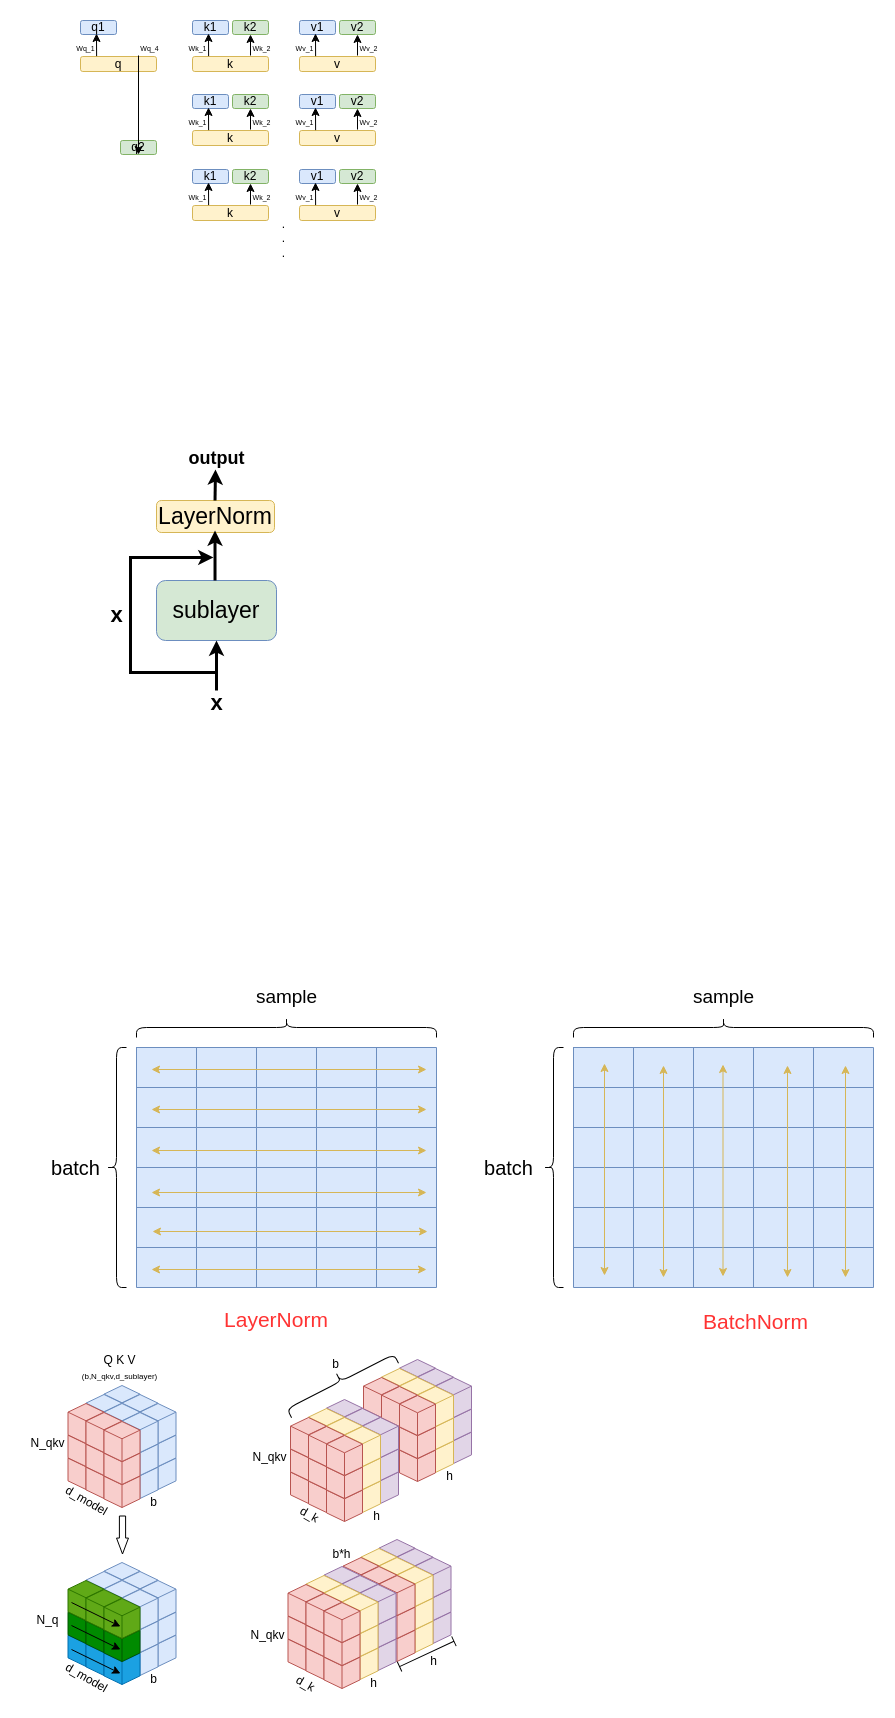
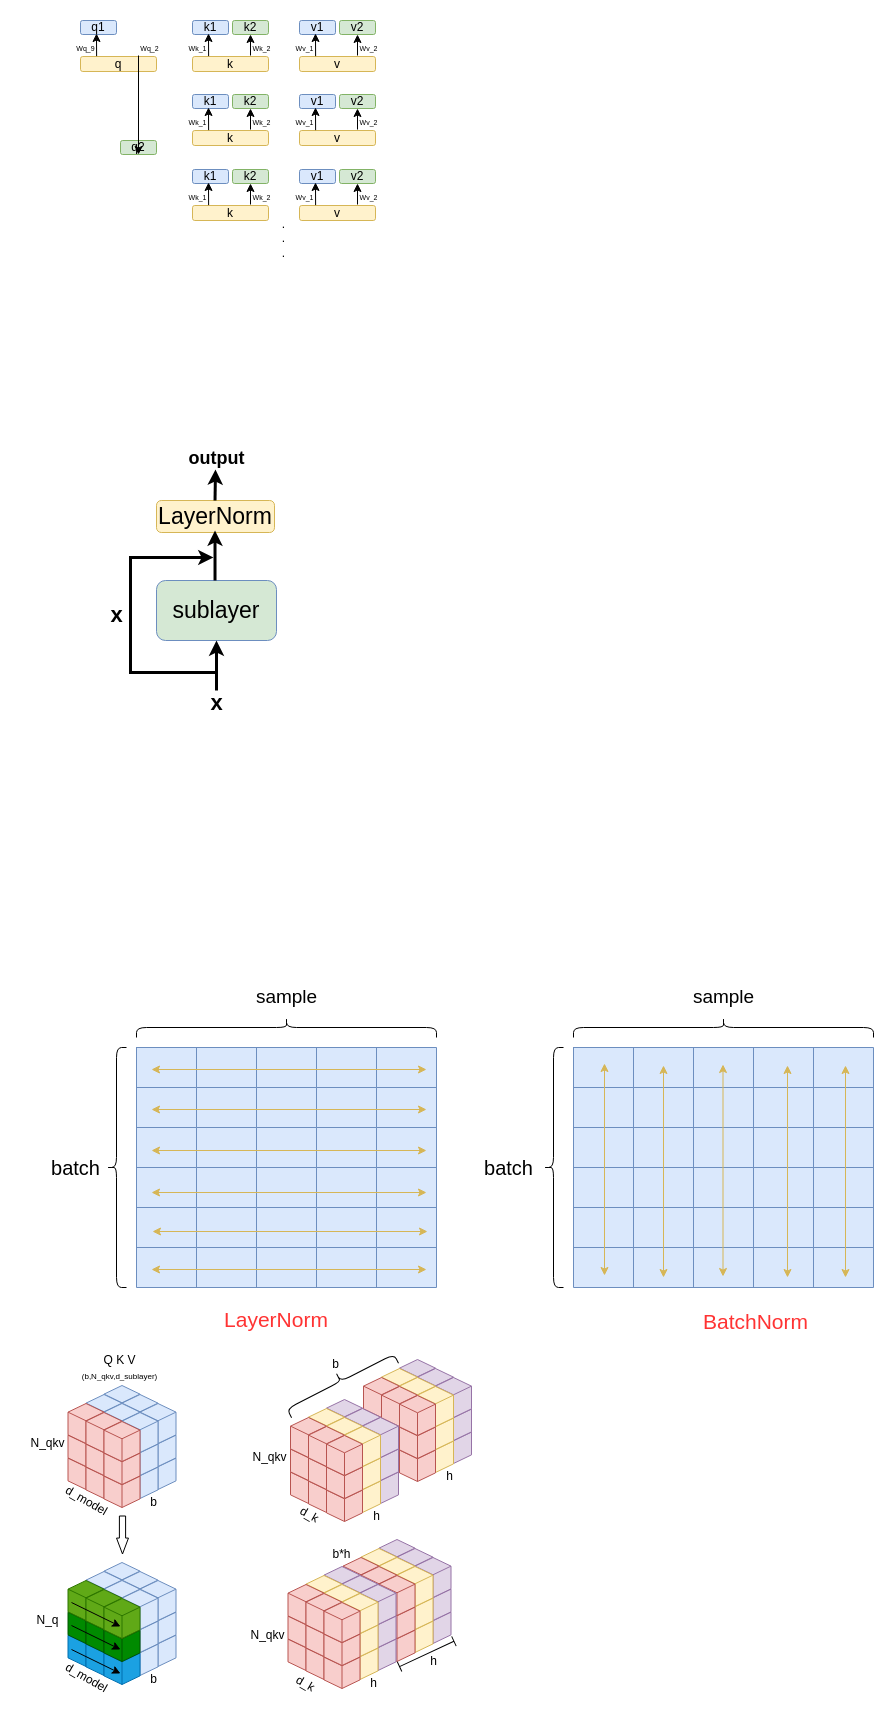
(86, 48) -> (86, 48)
(150, 48) -> (150, 48)
